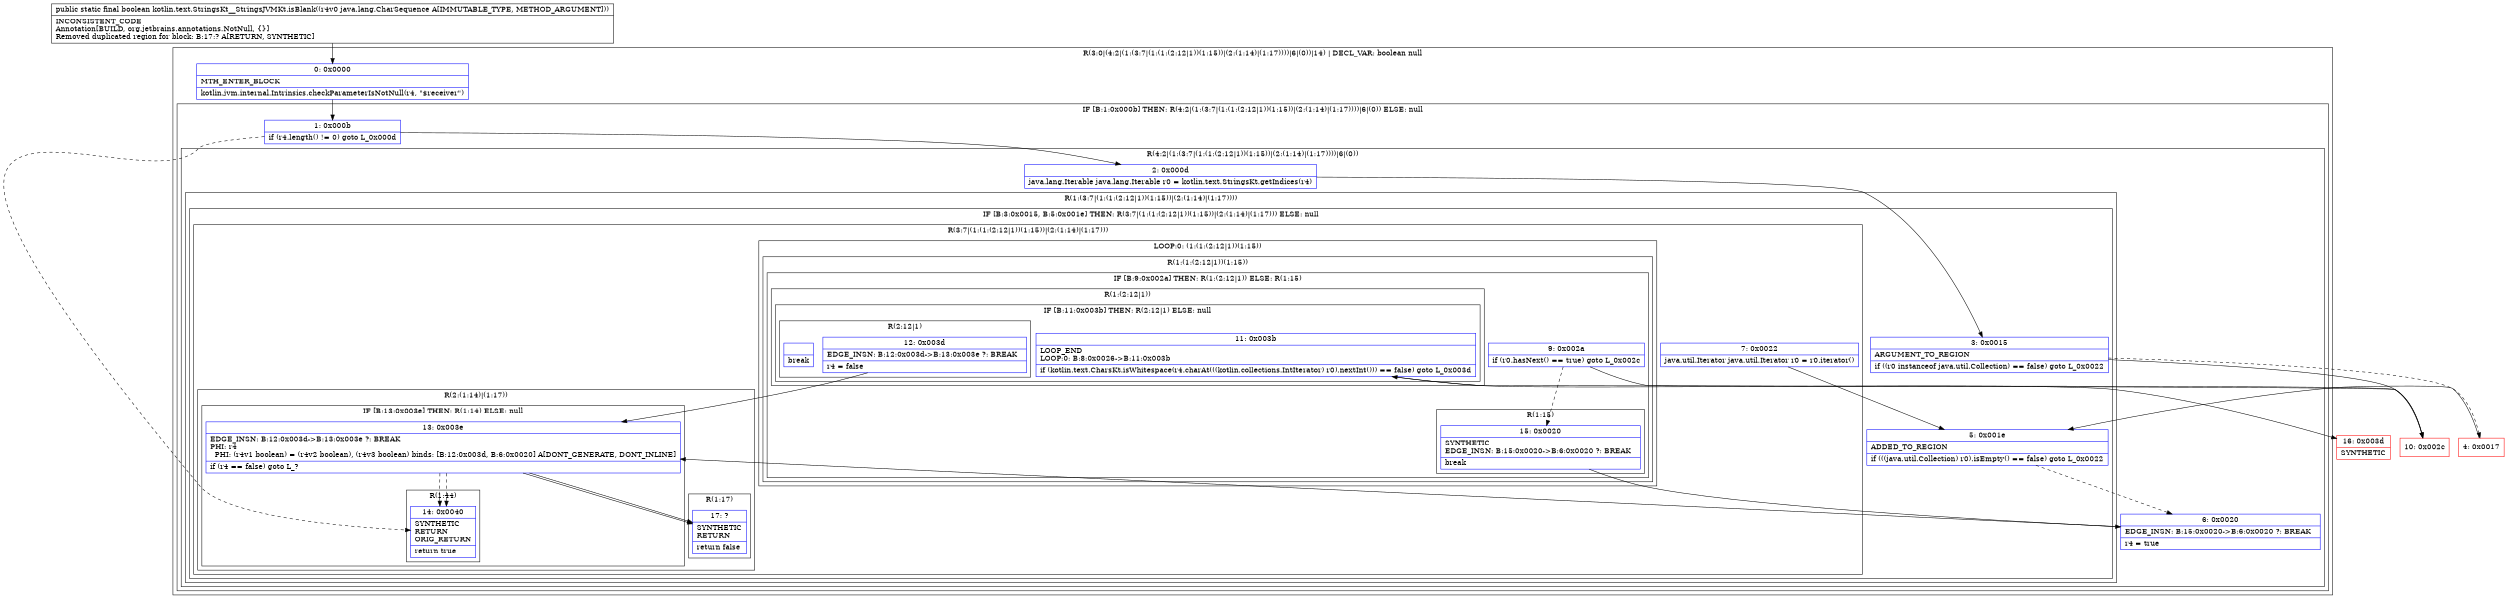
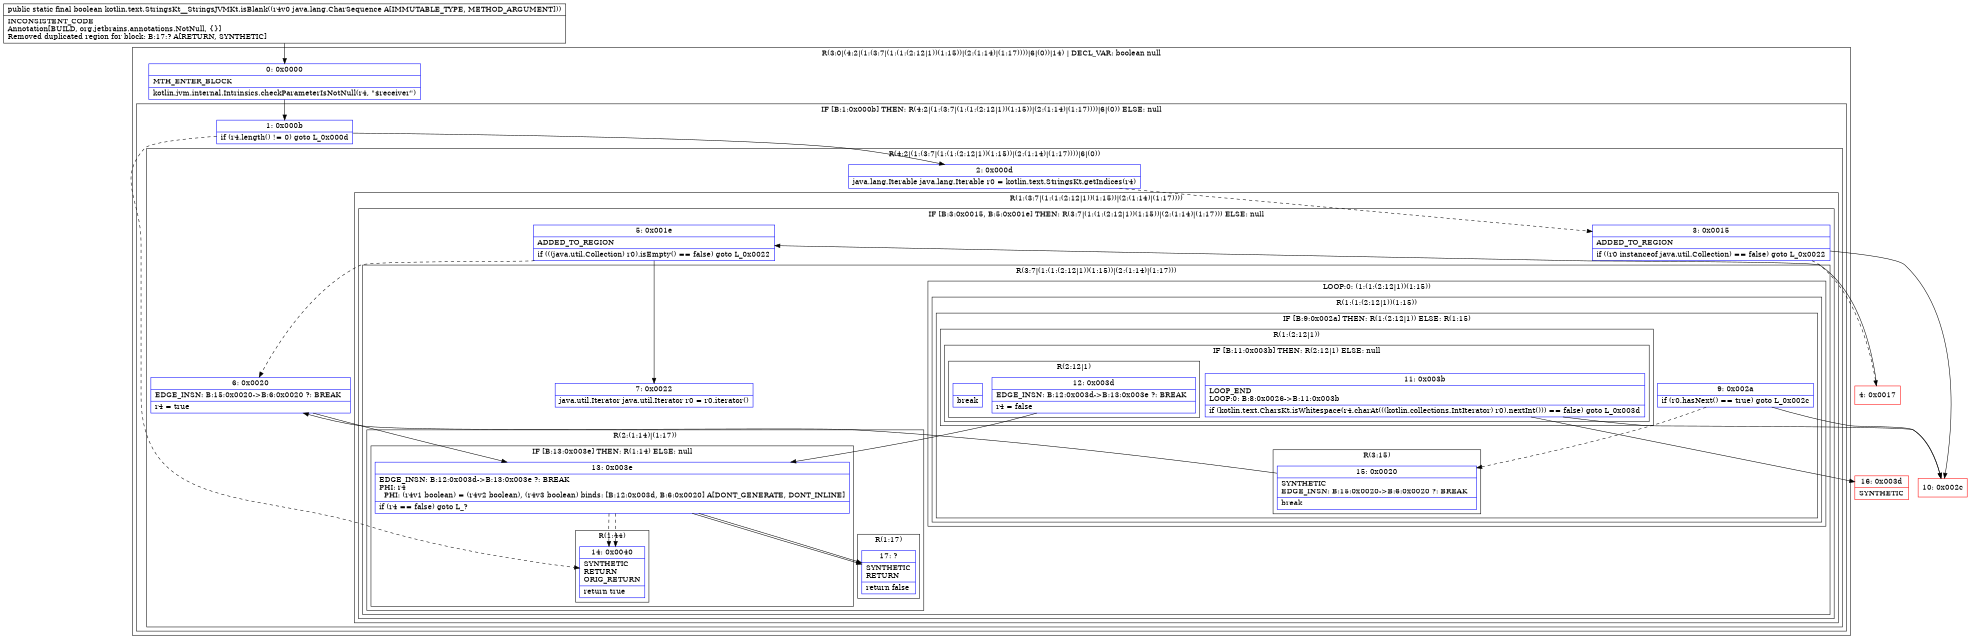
(1683, 181) -> (1388, 213)
(1922, 355) -> (1635, 243)
(1925, 386) -> (1764, 426)
(1867, 399) -> (654, 319)
(1541, 415) -> (1377, 456)
